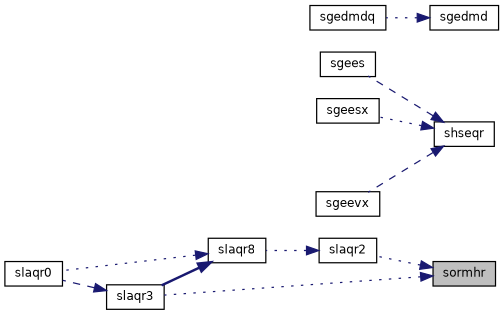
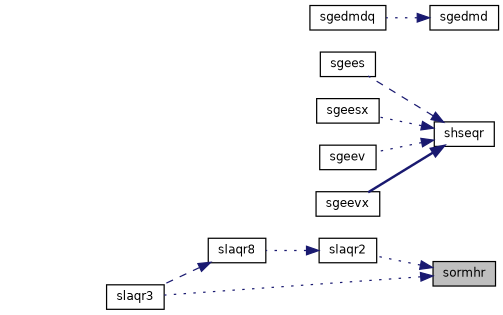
none -> (348, 157)
(401, 172) -> (401, 172)
(34, 274) -> none
(181, 276) -> (181, 276)
